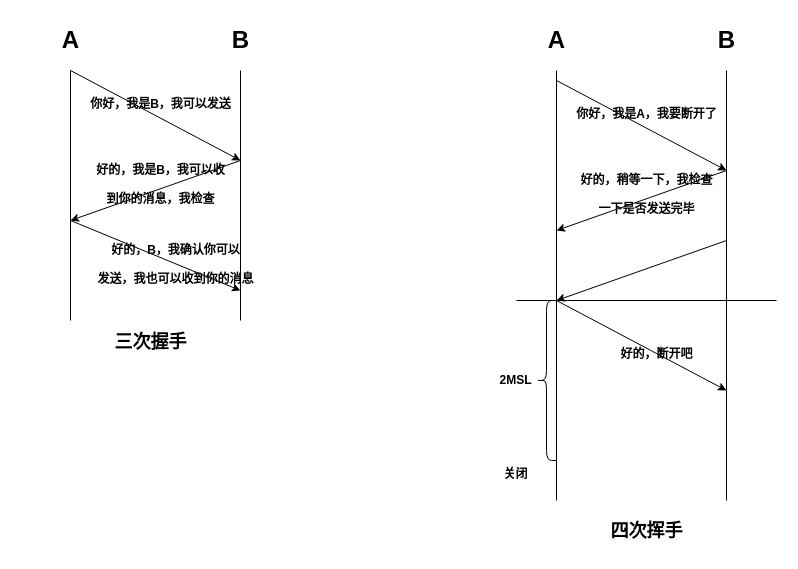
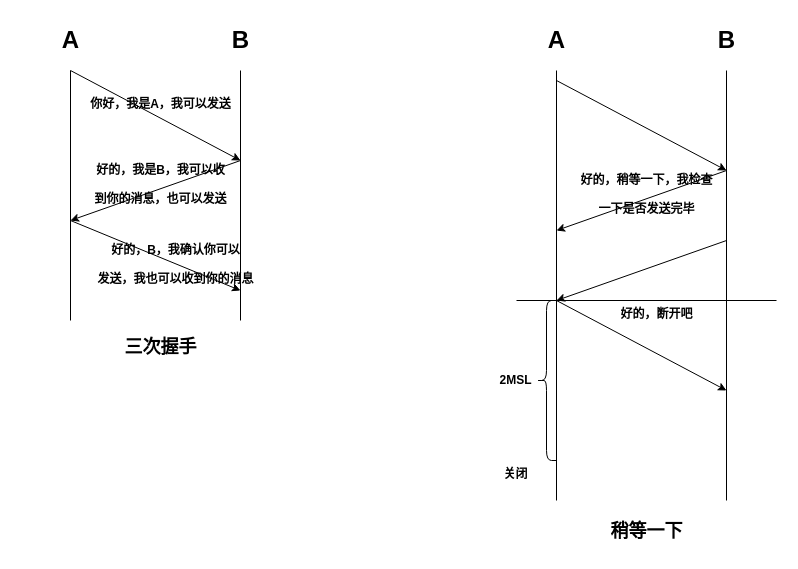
(161, 101) -> (161, 101)
(647, 111) -> none
(161, 181) -> (161, 181)
(151, 341) -> (161, 346)
(657, 351) -> (657, 311)
(647, 530) -> (647, 530)
